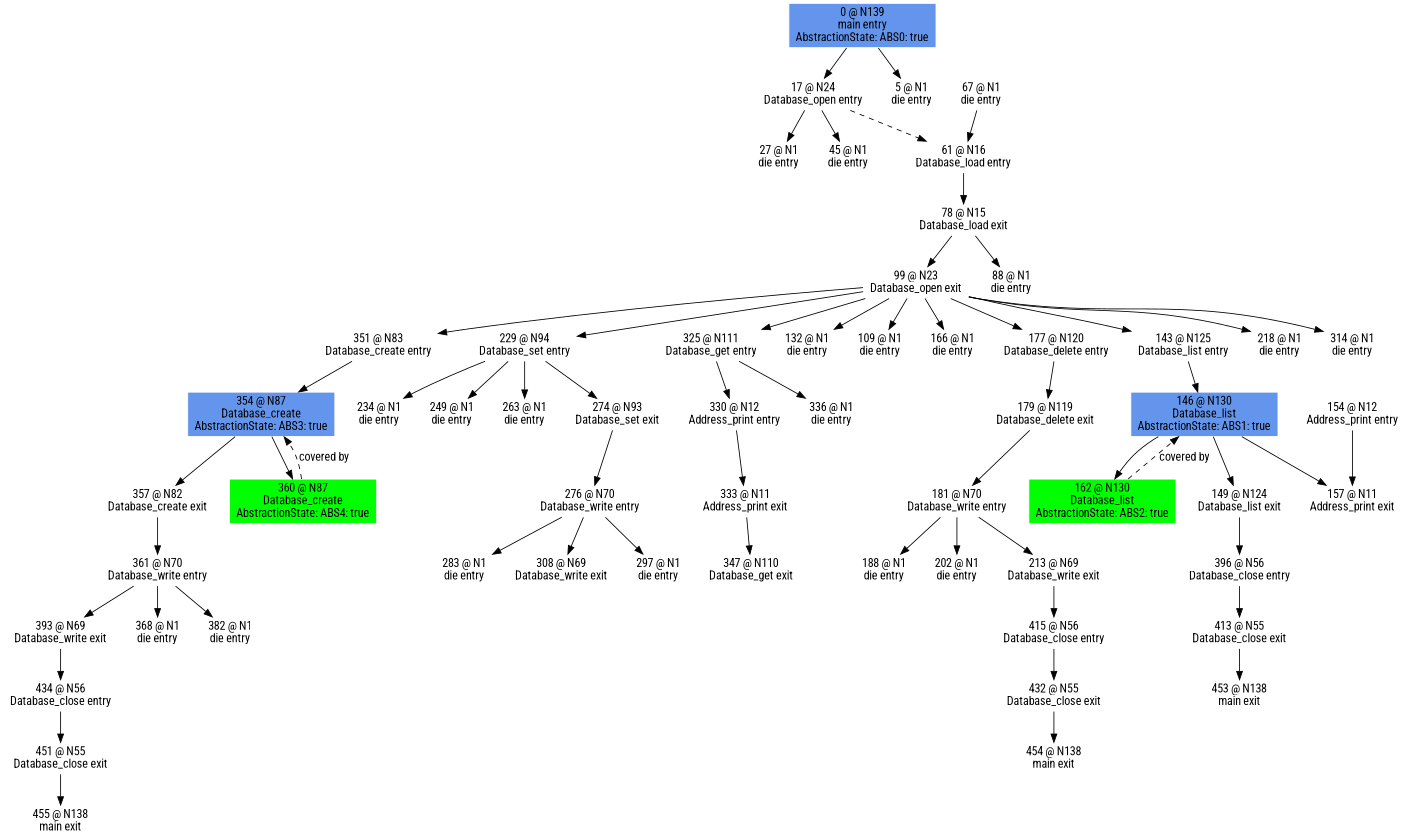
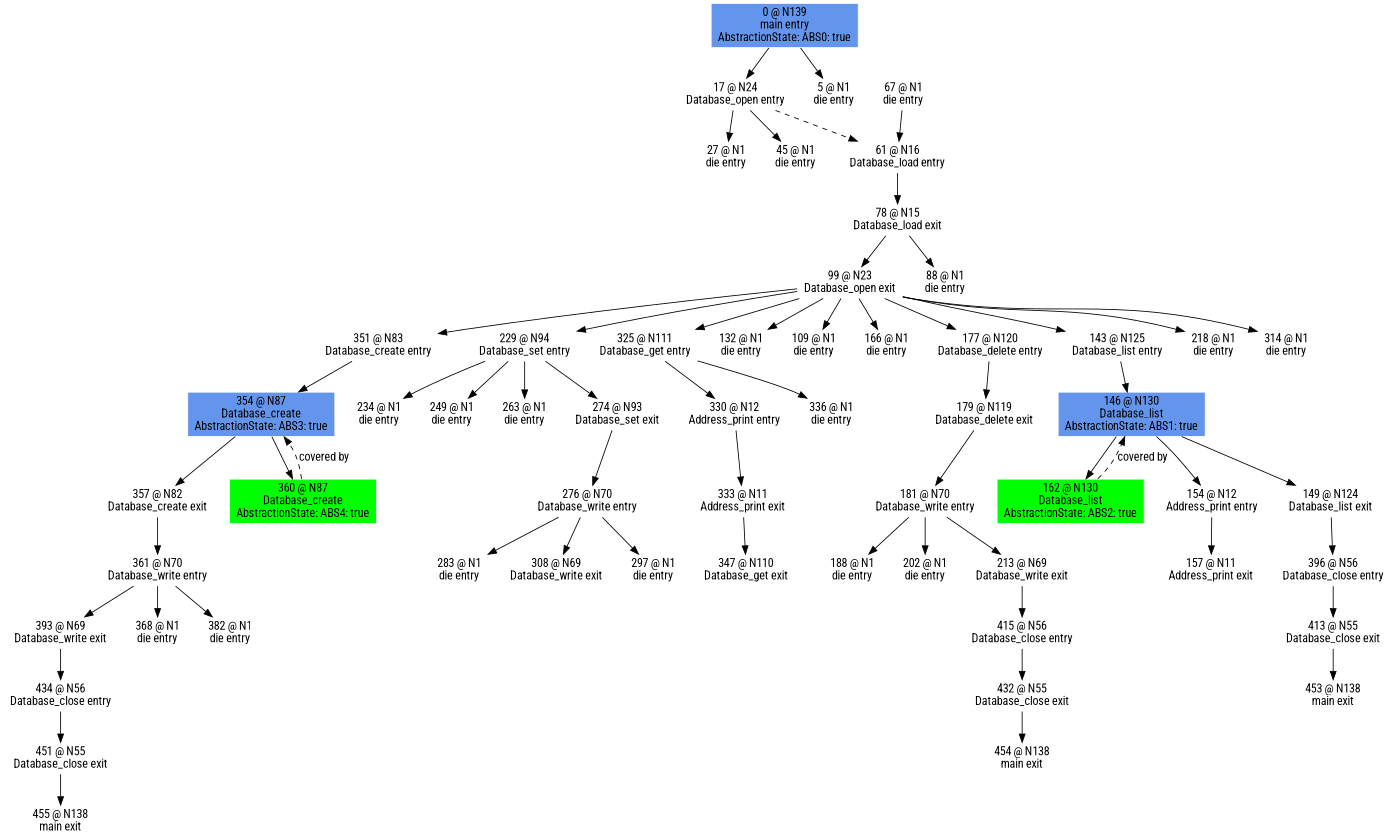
(1280, 459) -> (1177, 457)
